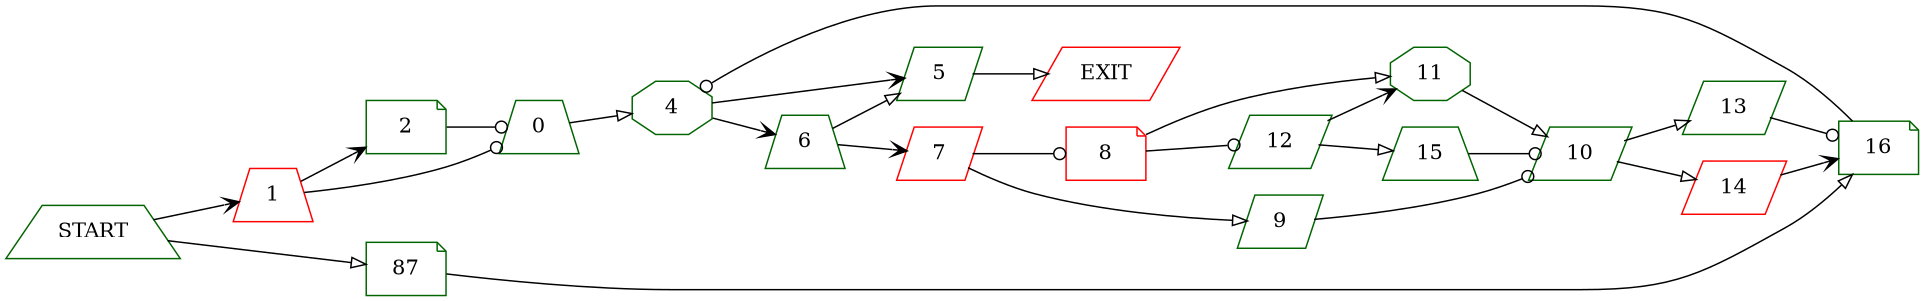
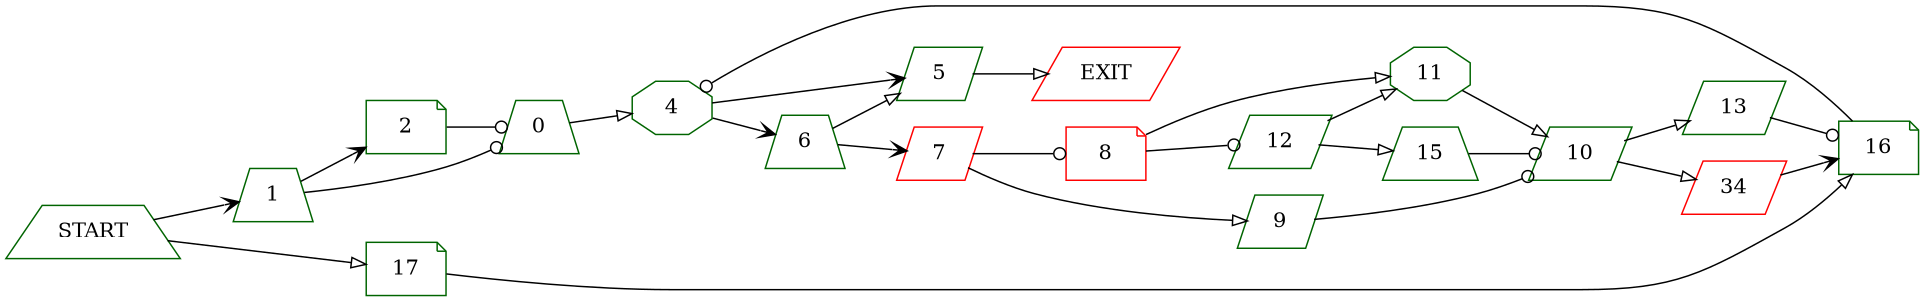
(1355, 108) -> (1355, 108)
(1734, 188) -> (1734, 188)
(273, 195) -> (273, 195)
(406, 269) -> (406, 269)
